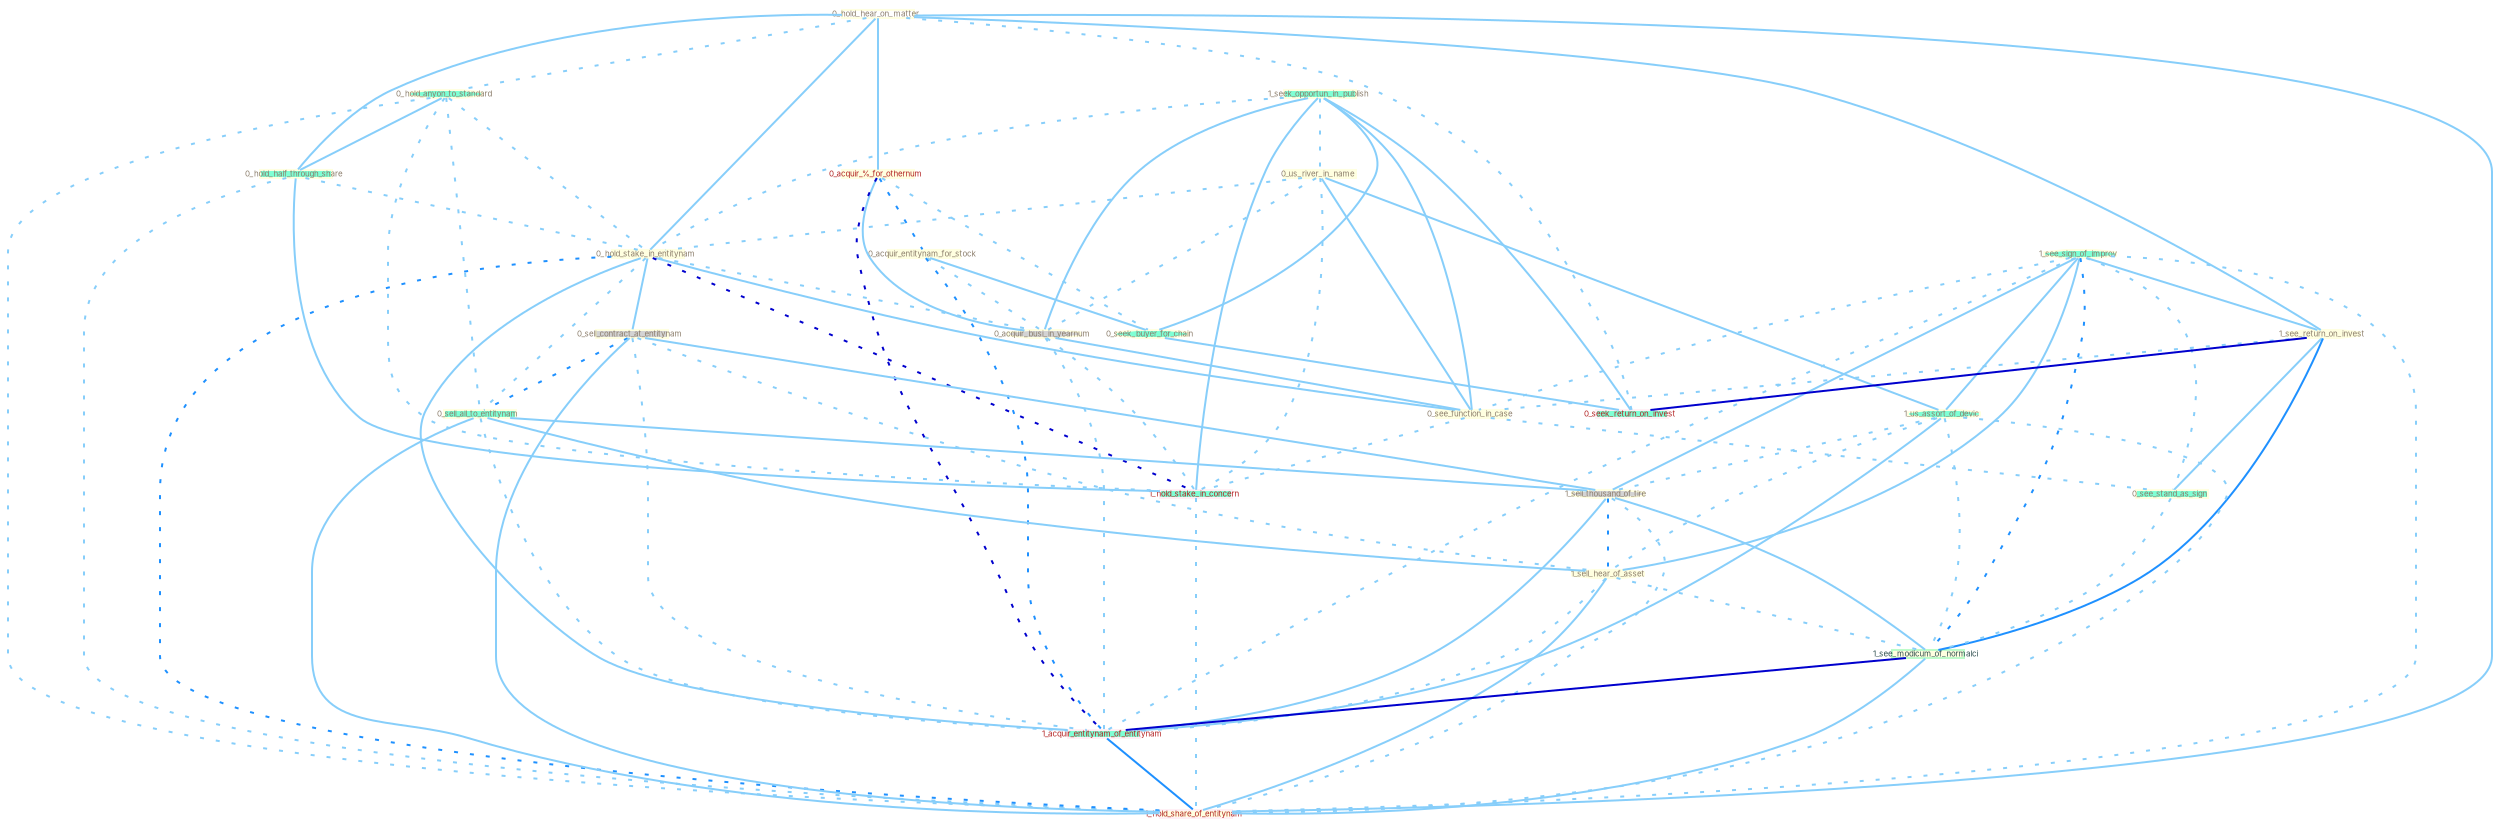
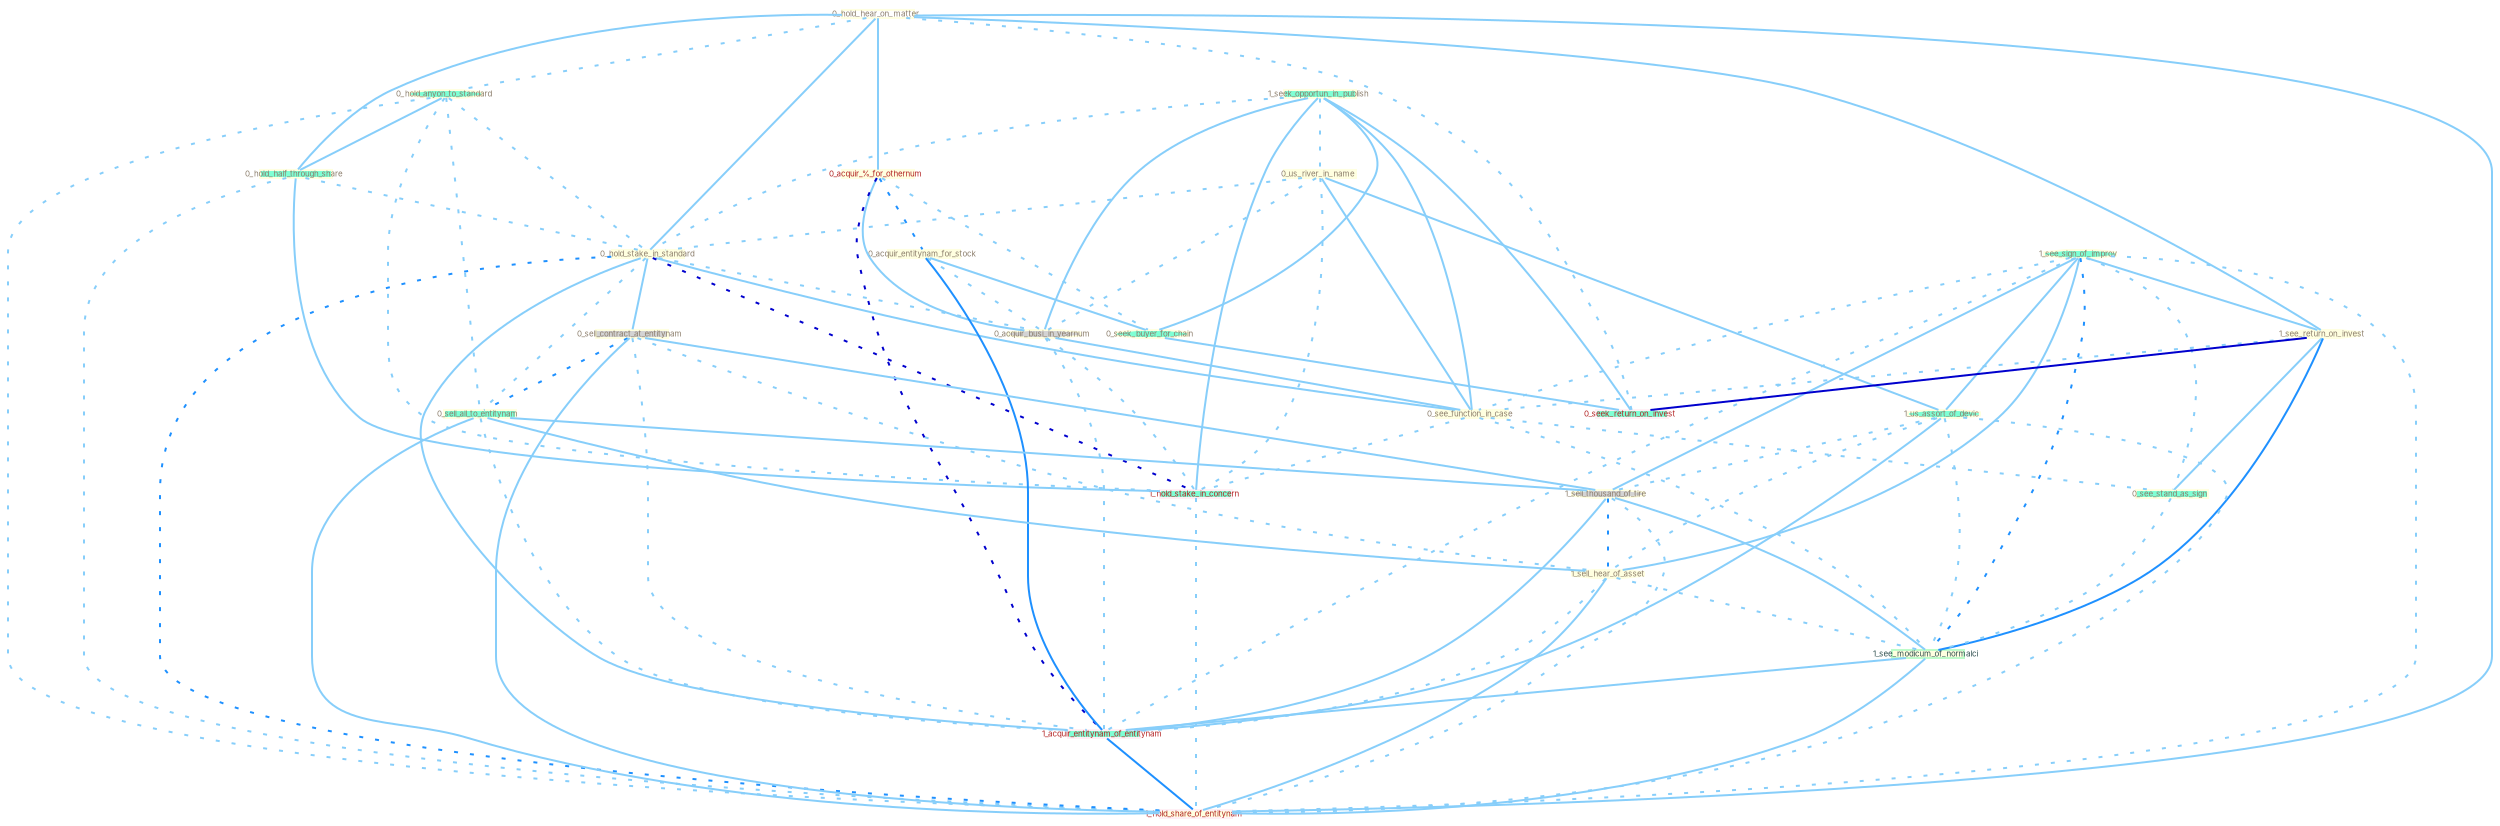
(648, 254) -> (648, 254)
none -> (1695, 495)
(1028, 504) -> (1028, 504)
(1555, 690) -> (1555, 690)
